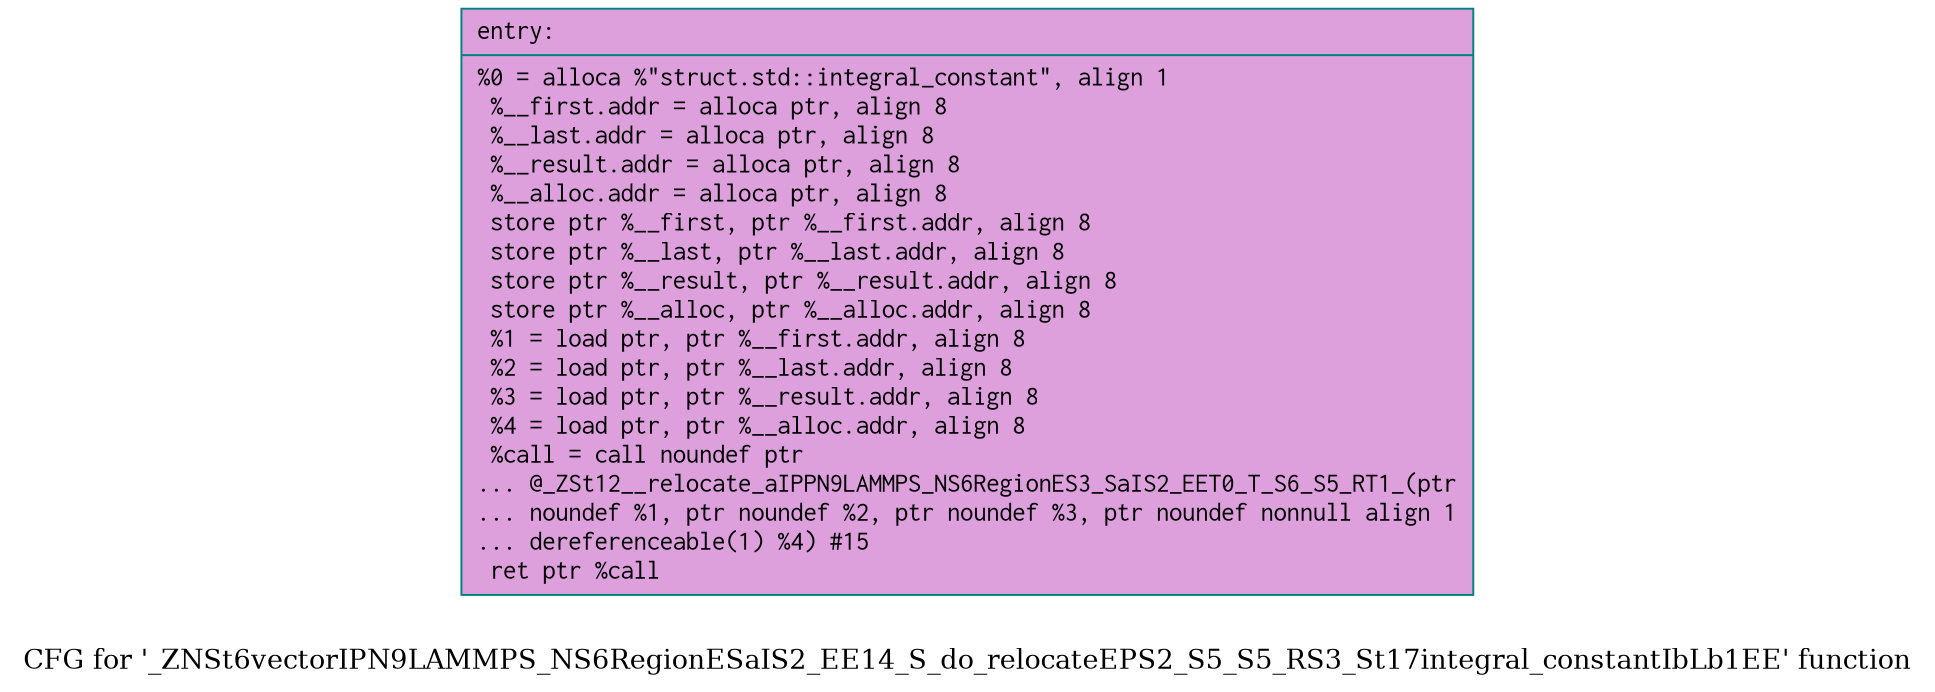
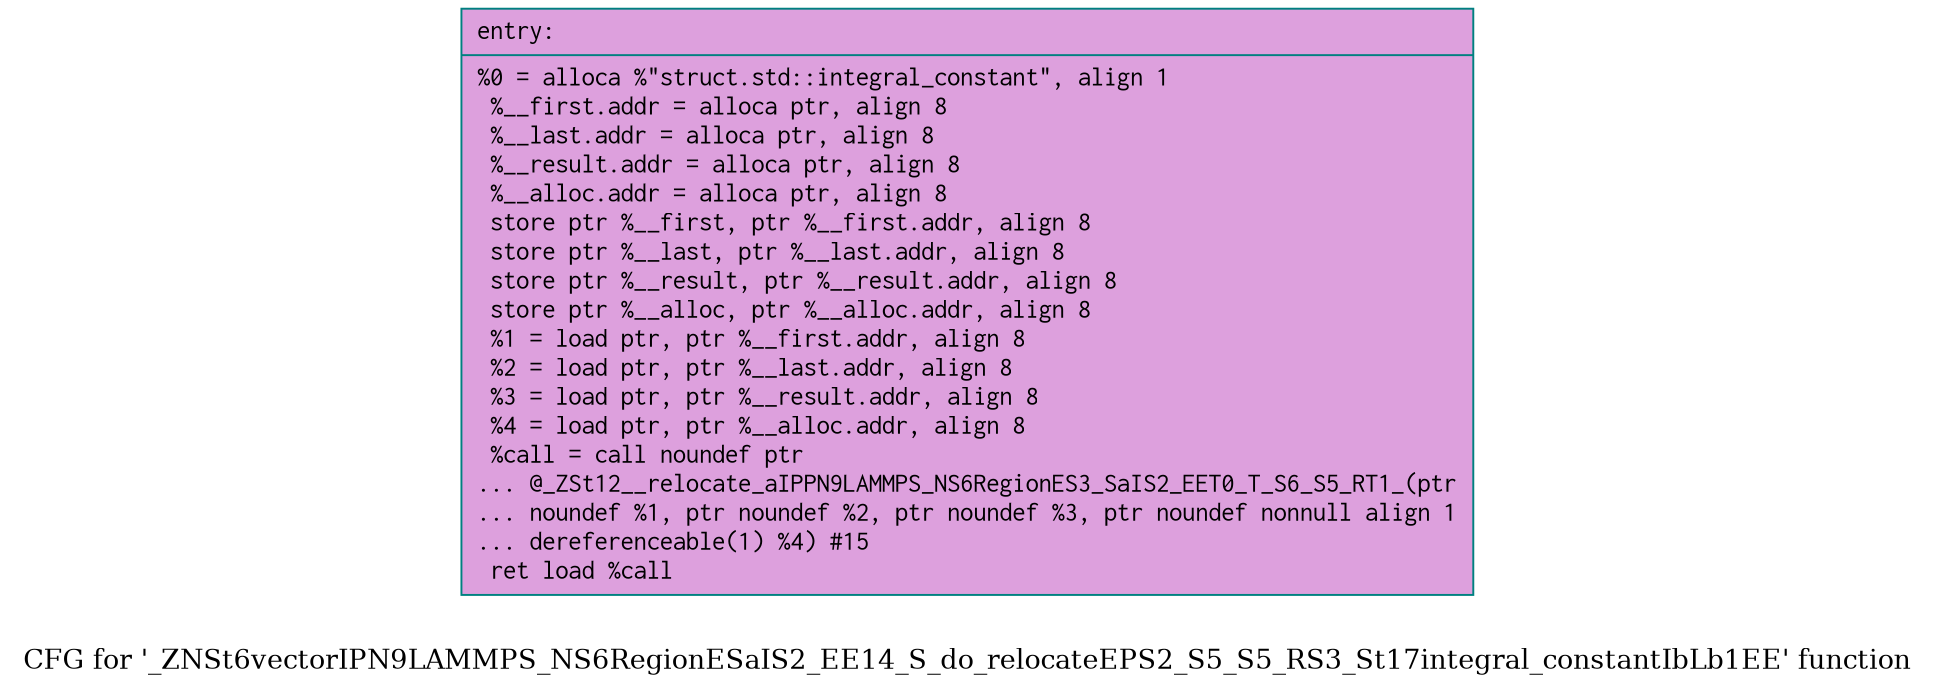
(569, 571) -> (576, 571)
